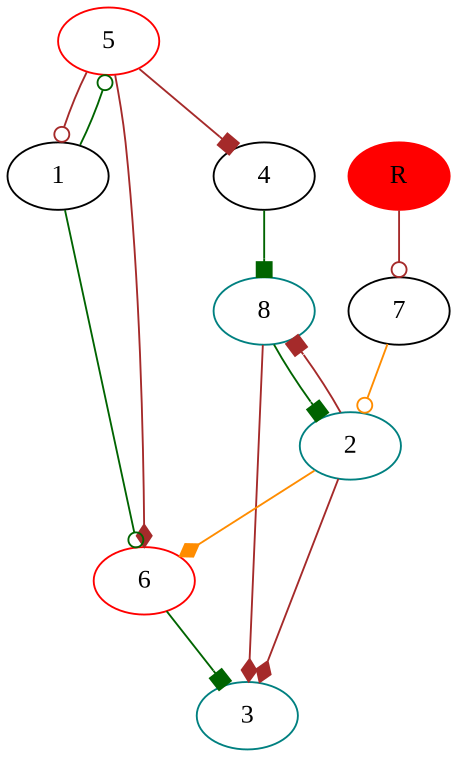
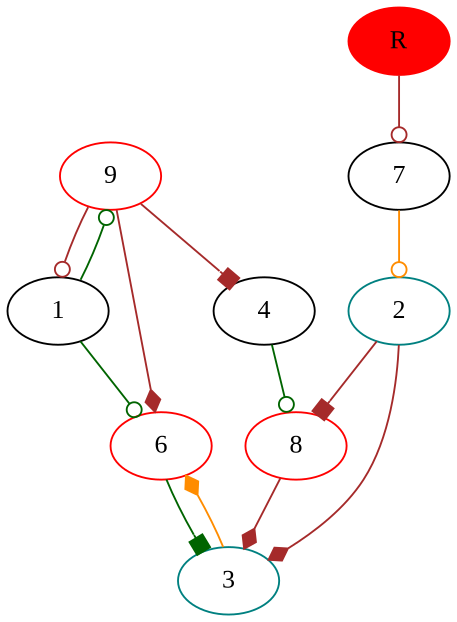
(109, 41) -> (111, 176)
(264, 234) -> (278, 371)
(264, 311) -> (296, 446)
(292, 374) -> none
(268, 500) -> (211, 521)
